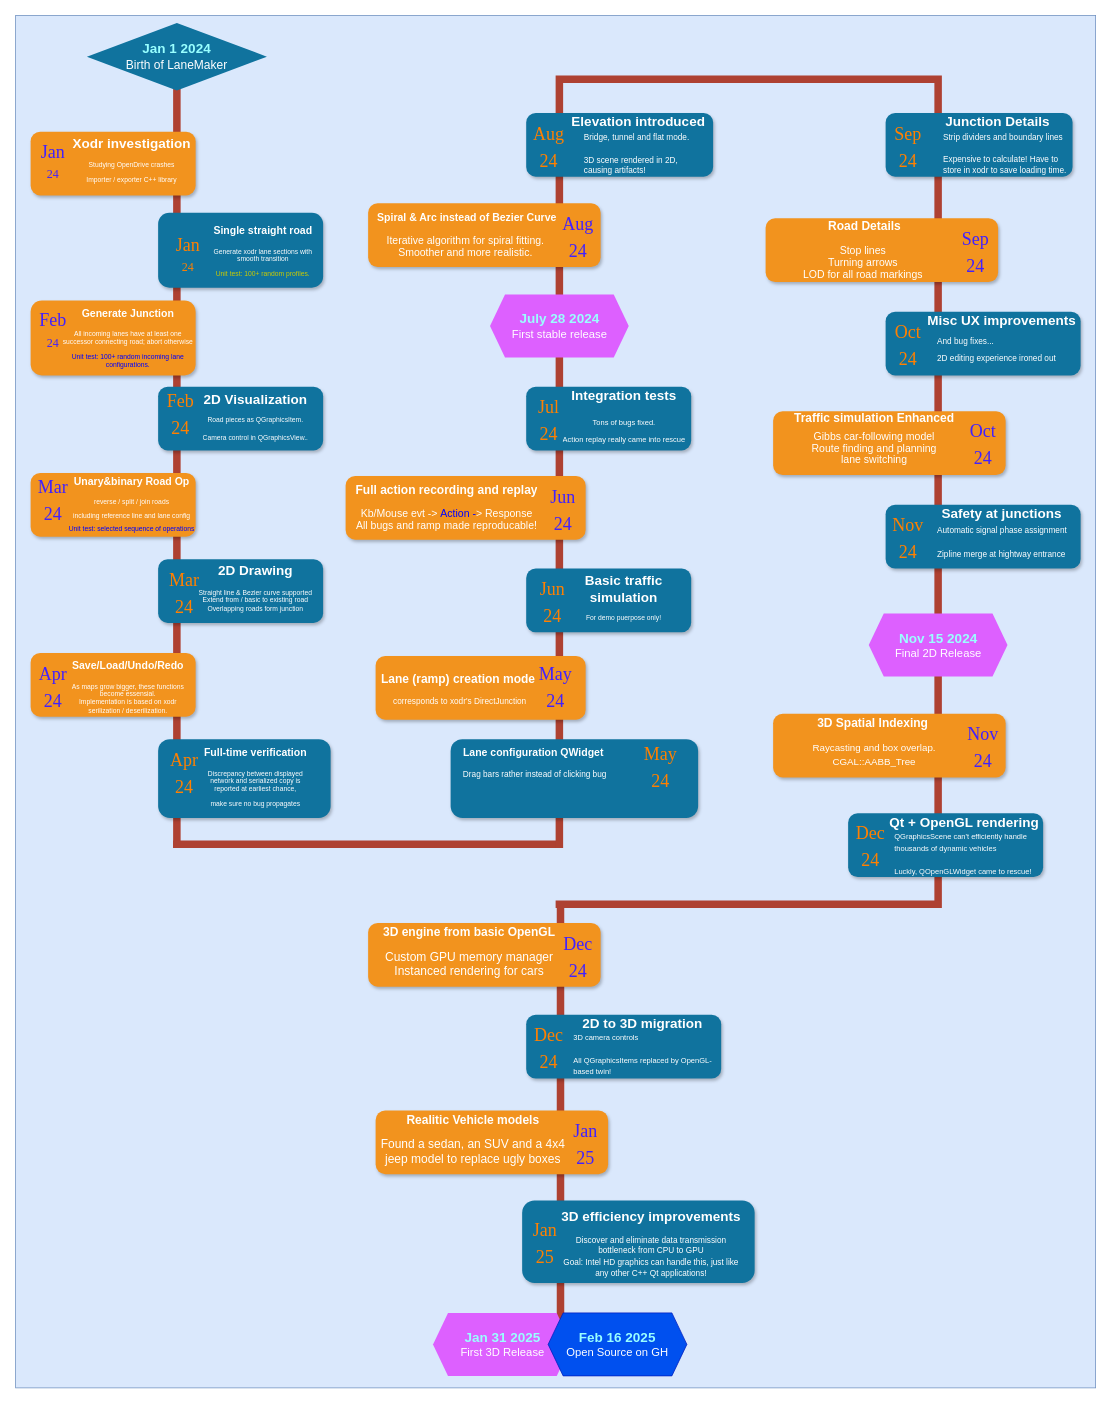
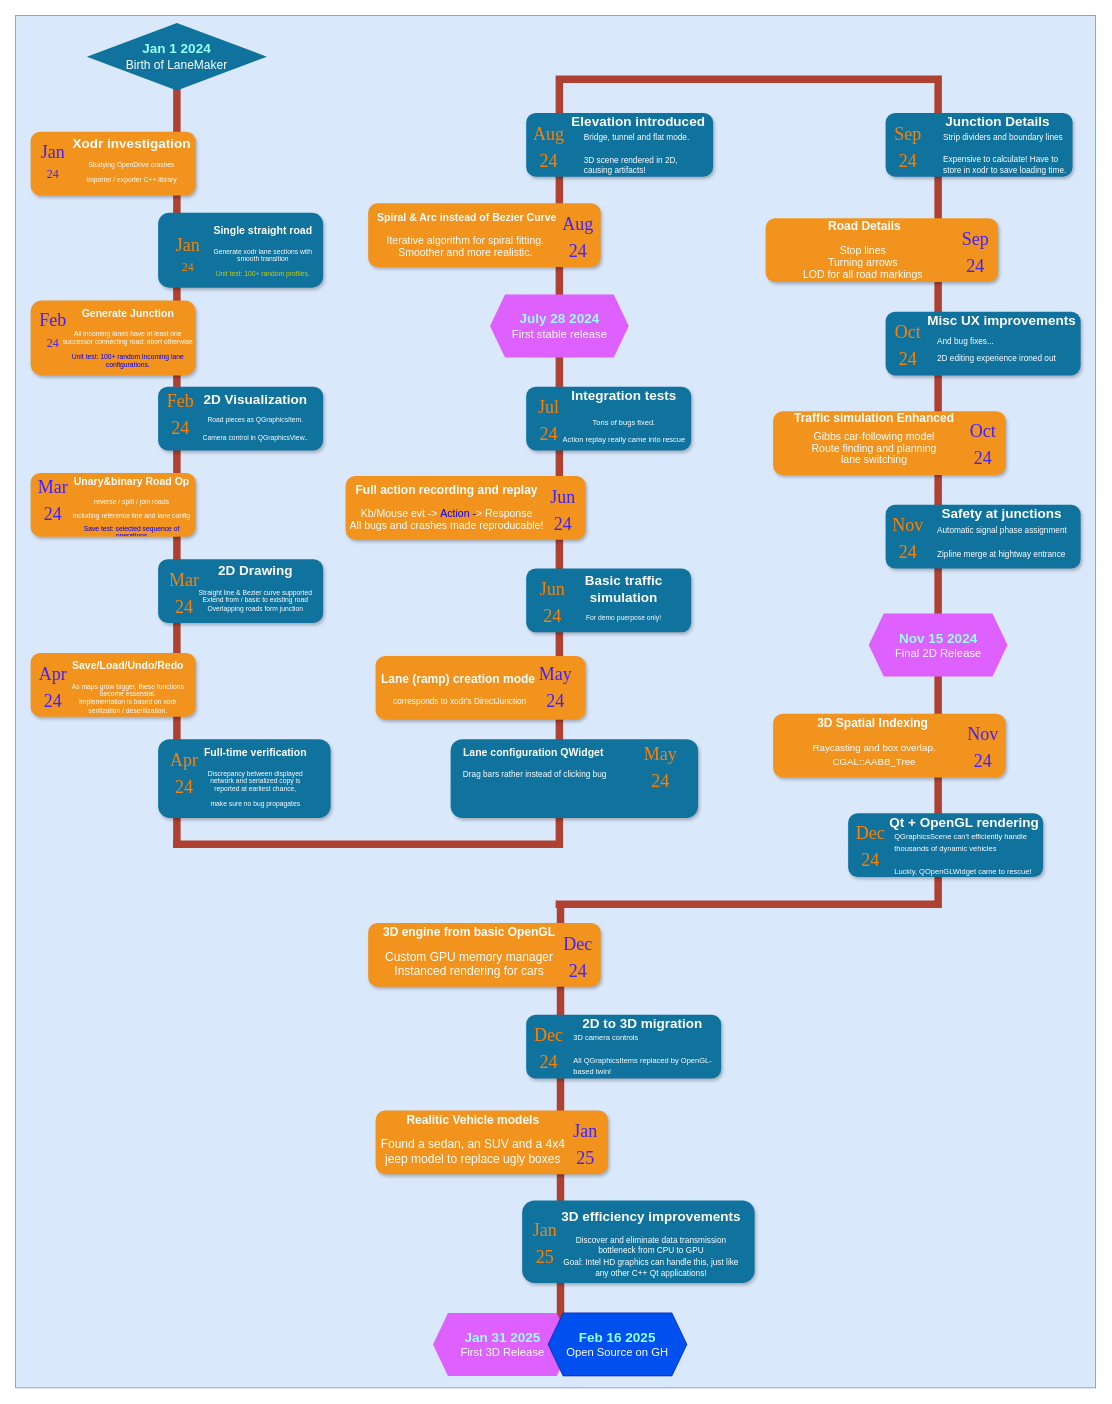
(447, 485) -> (447, 485)
(132, 489) -> (132, 489)
